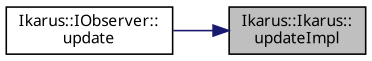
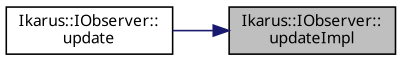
(297, 31) -> (312, 31)
